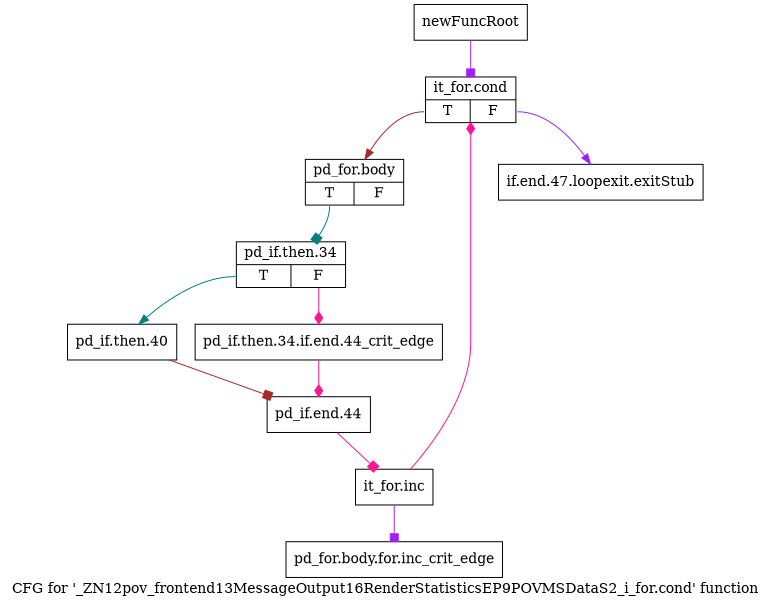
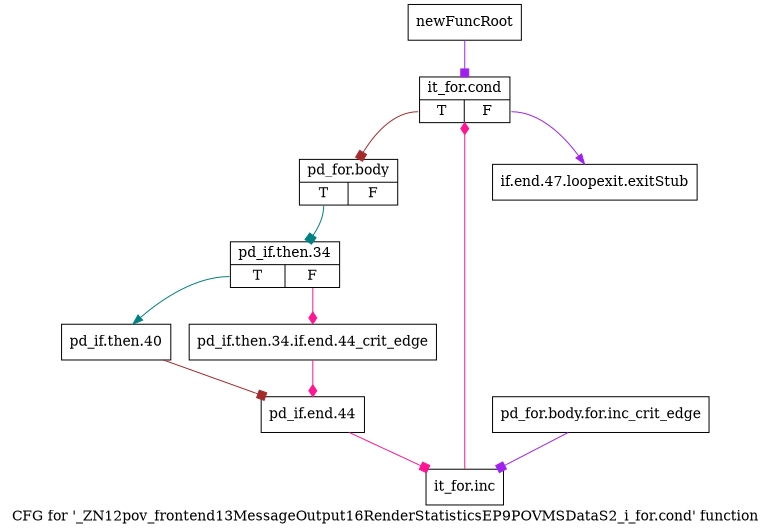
(393, 124) -> (387, 124)
(394, 518) -> (537, 448)
